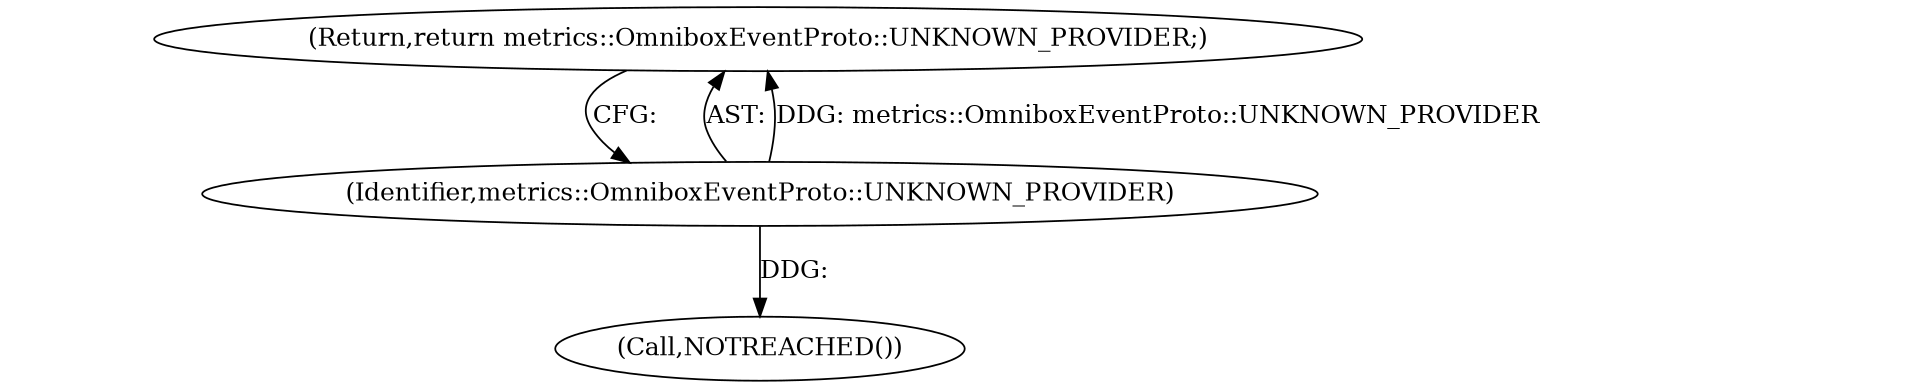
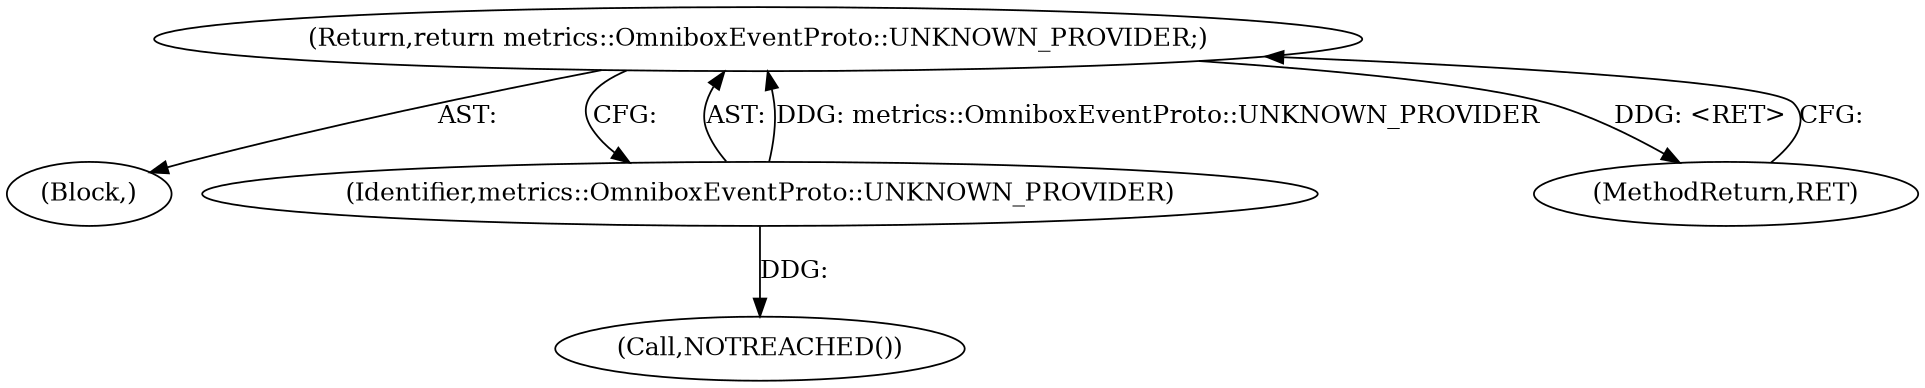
none -> (89, 194)
none -> (1726, 194)
